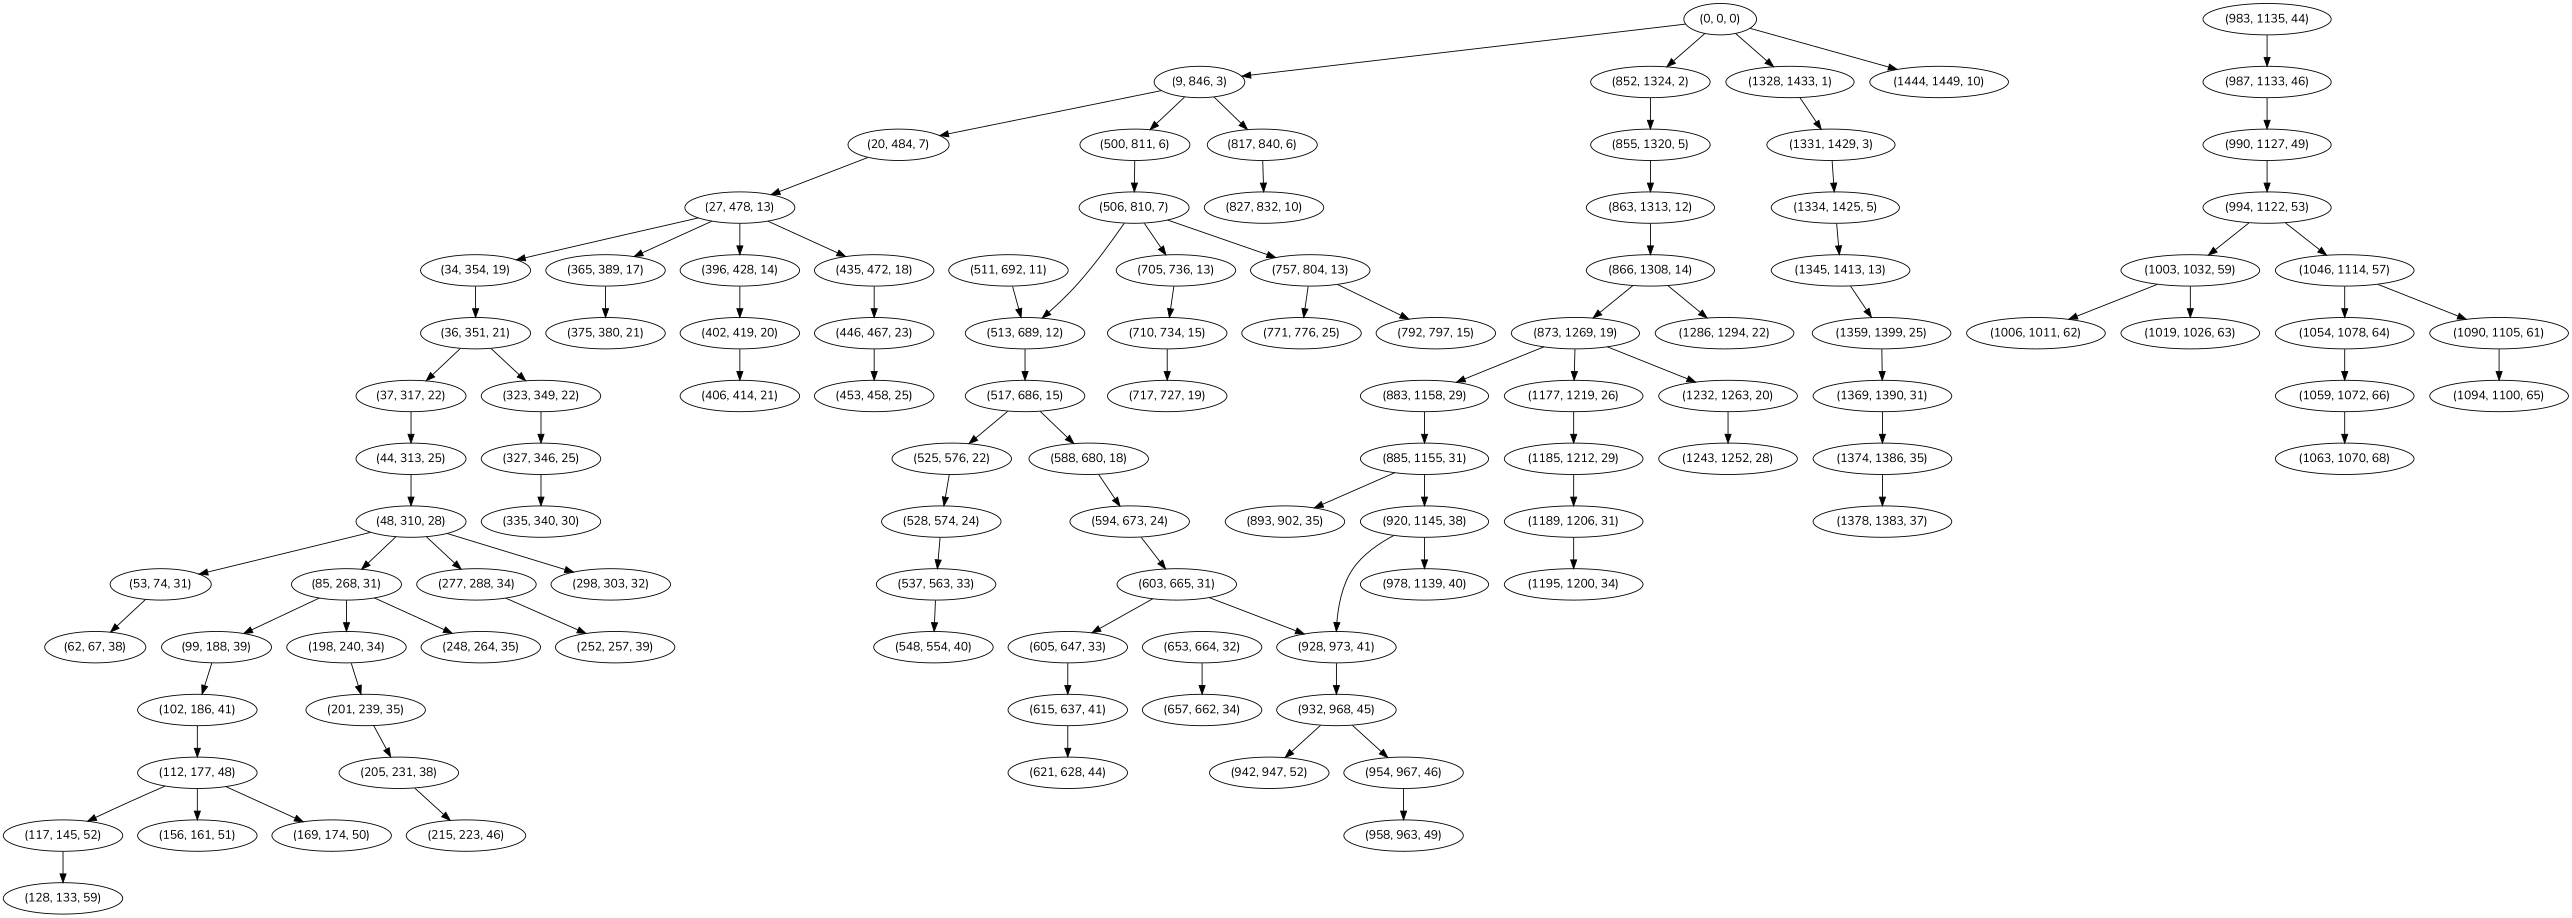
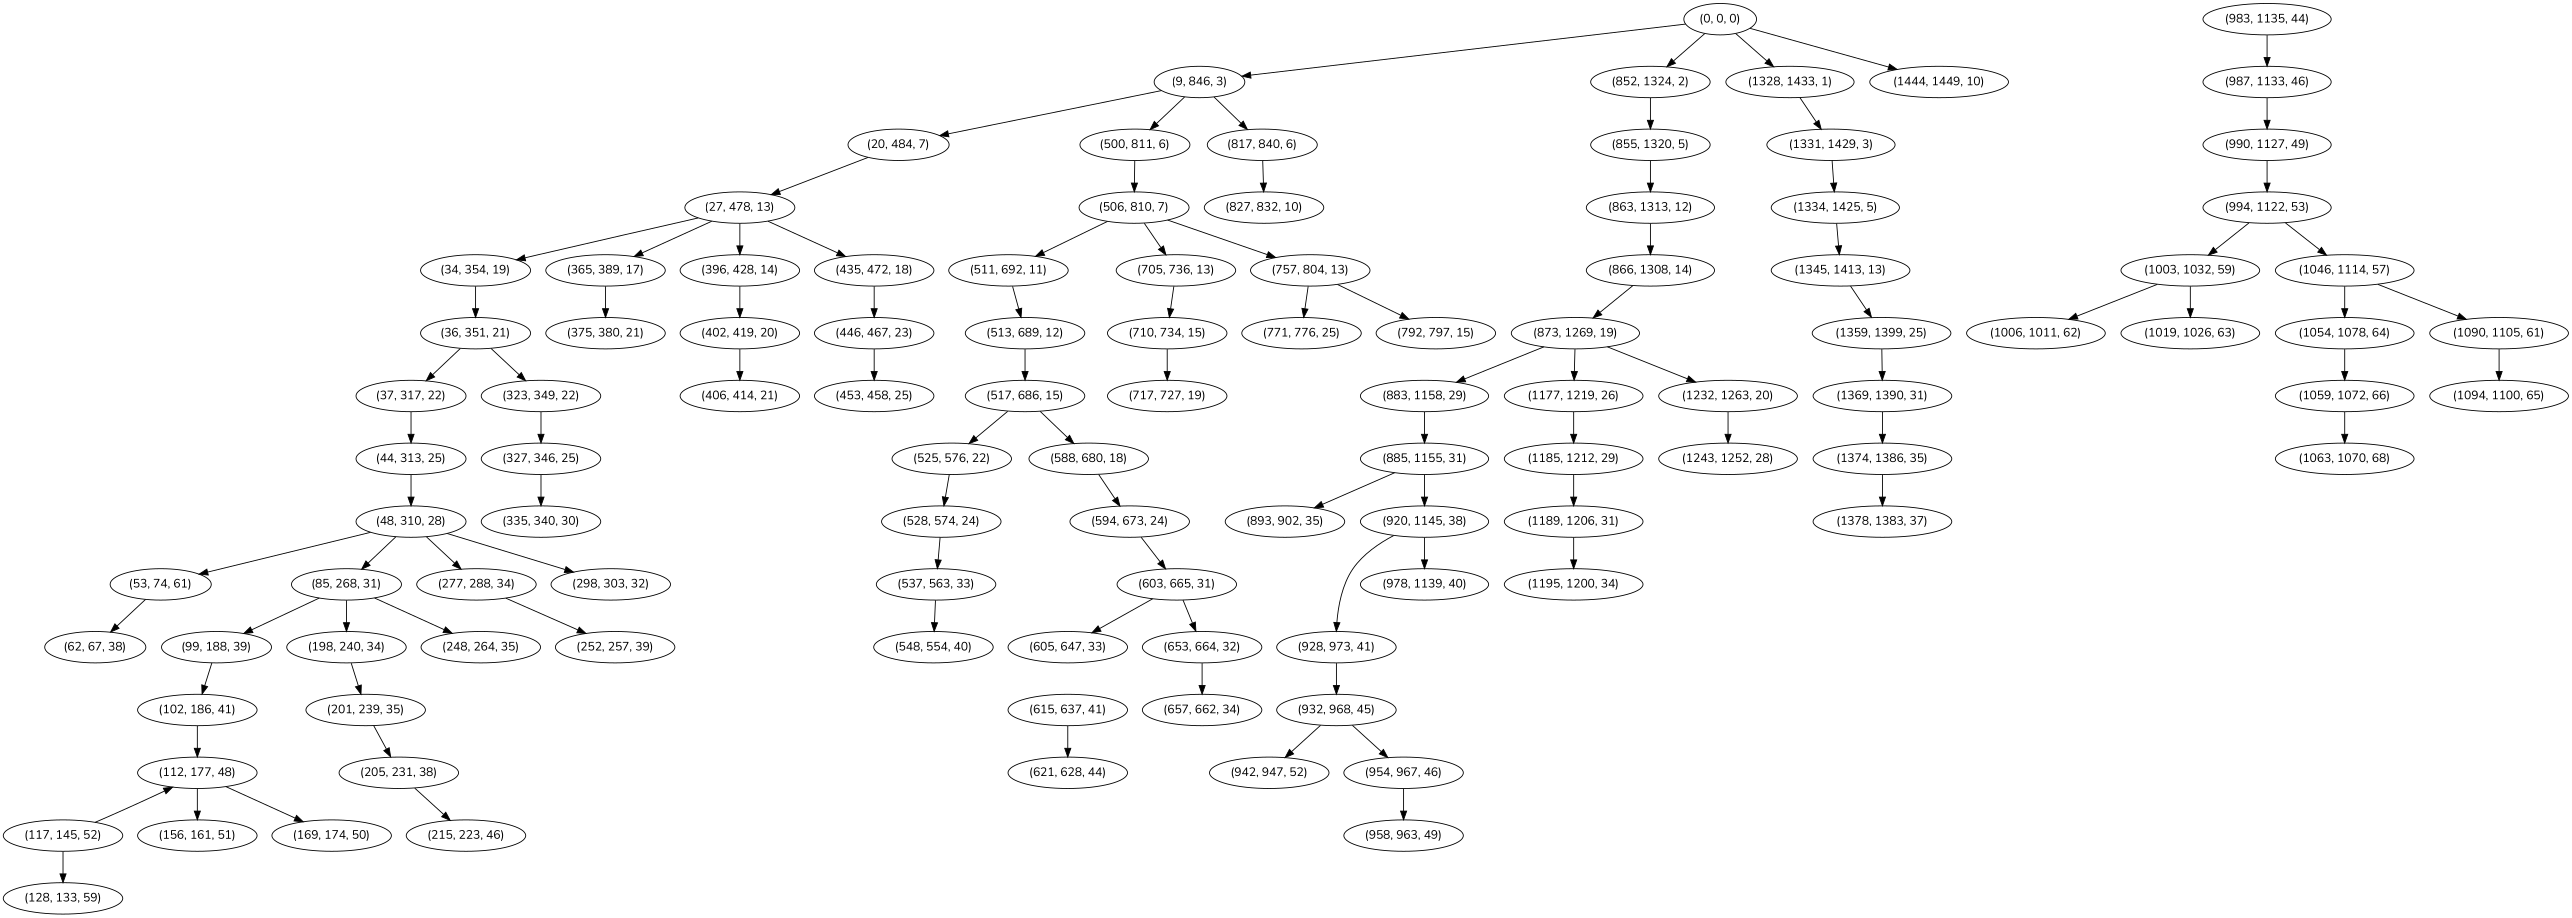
(1089, 270) -> (1076, 237)
(1725, 333) -> none
(161, 584) -> (161, 584)
(1252, 614) -> (1188, 611)
(1068, 674) -> none
(130, 802) -> (130, 807)
